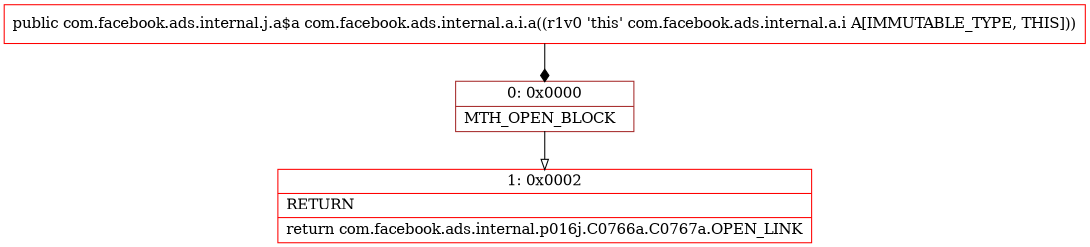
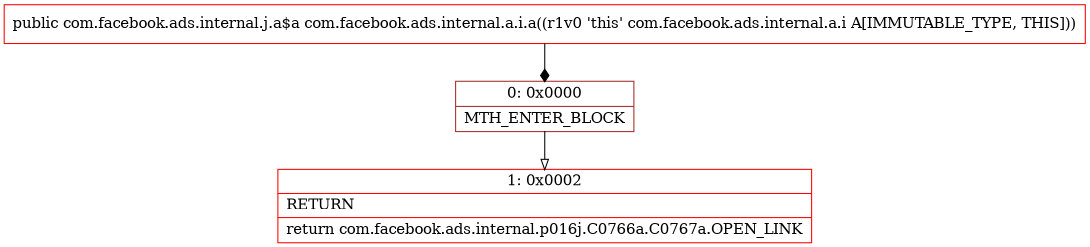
(540, 118) -> (545, 118)
